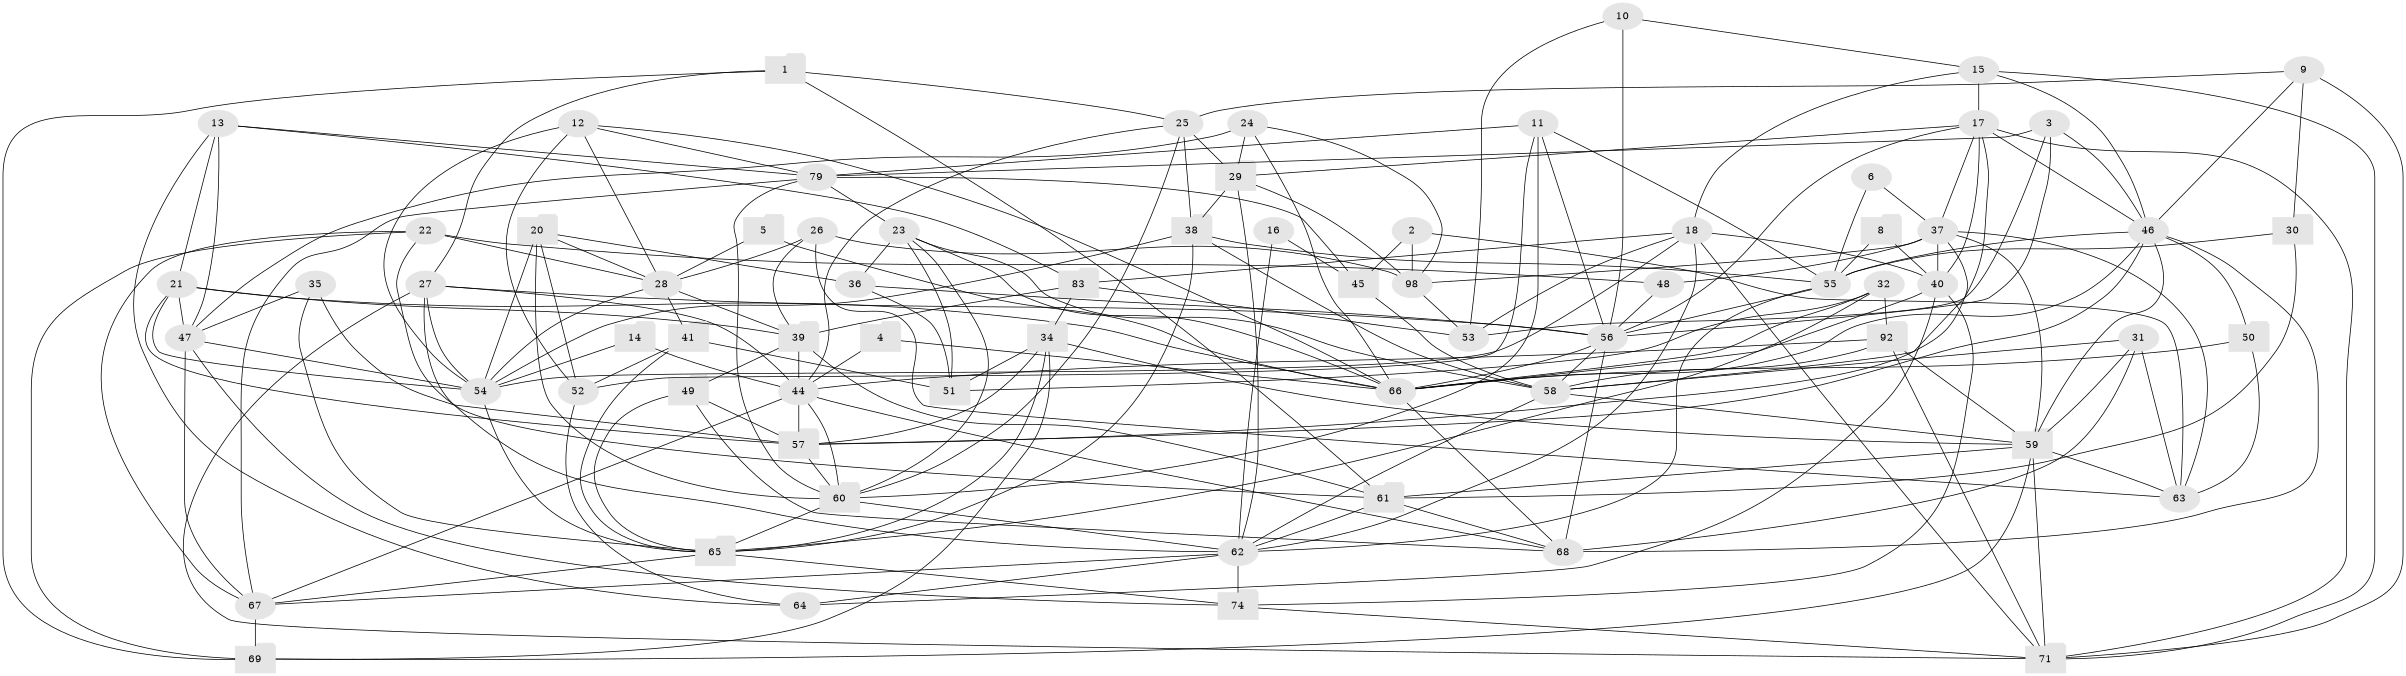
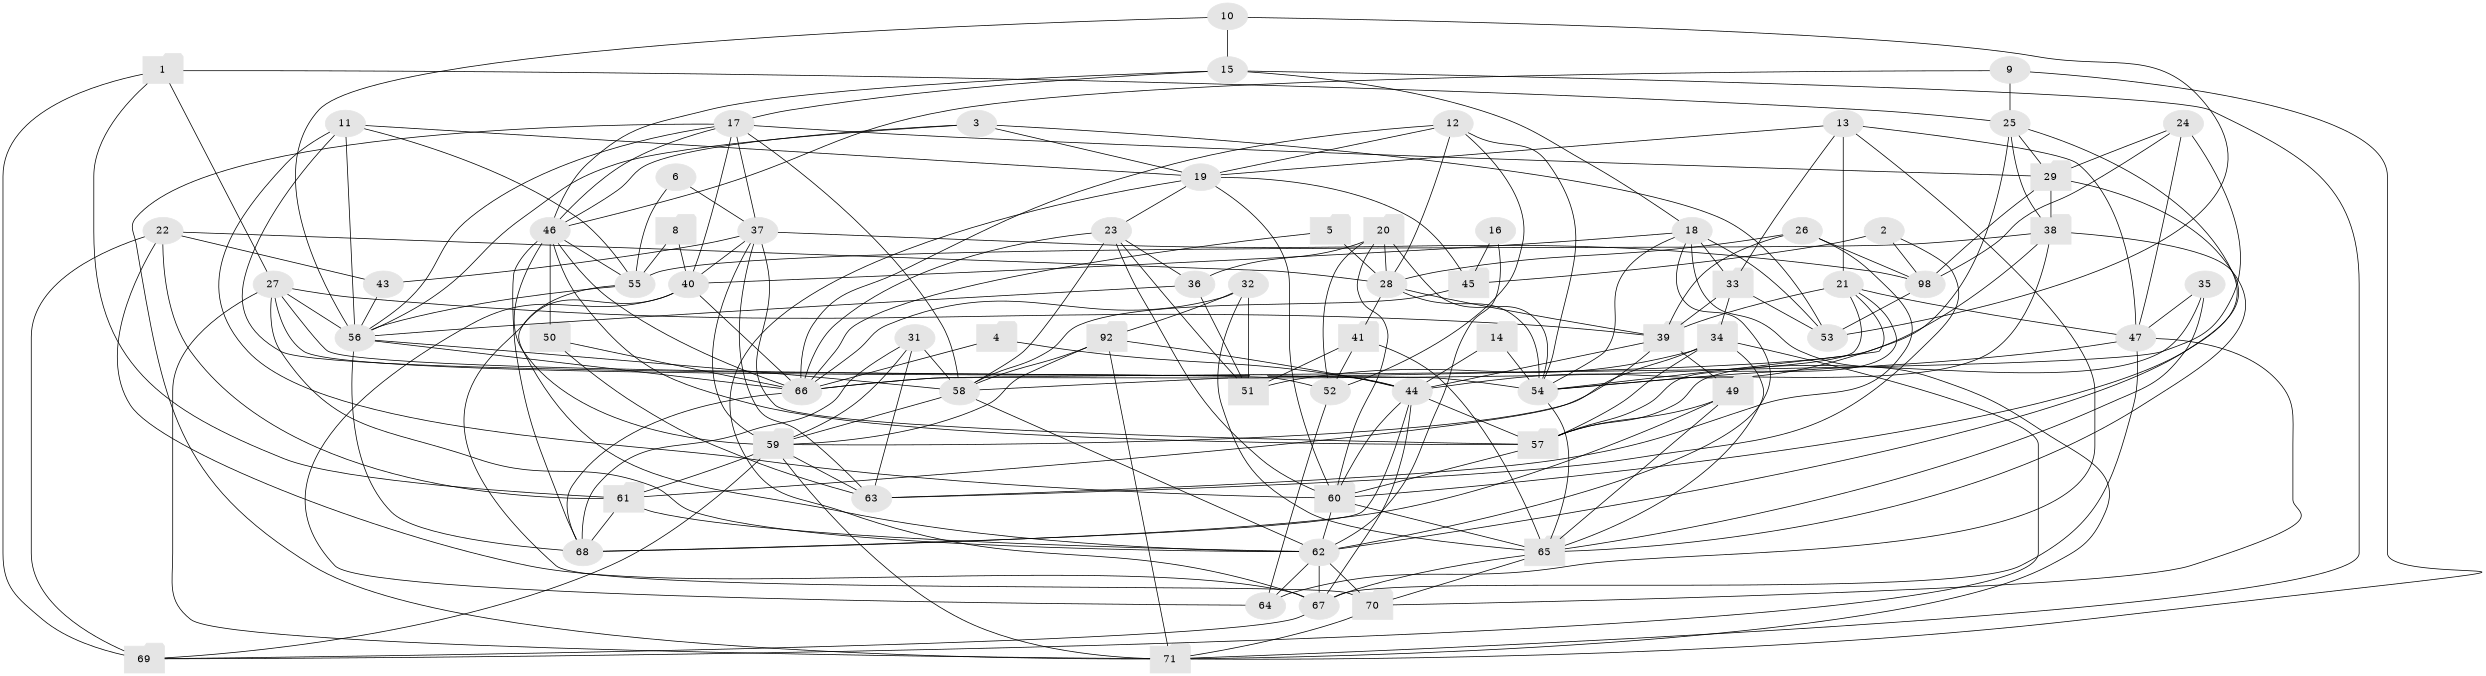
(817, 177) -> (1201, 177)
(2293, 231) -> none
(1079, 284) -> (1733, 284)
(1664, 284) -> (383, 284)
none -> (968, 317)
(1238, 606) -> (1373, 606)
